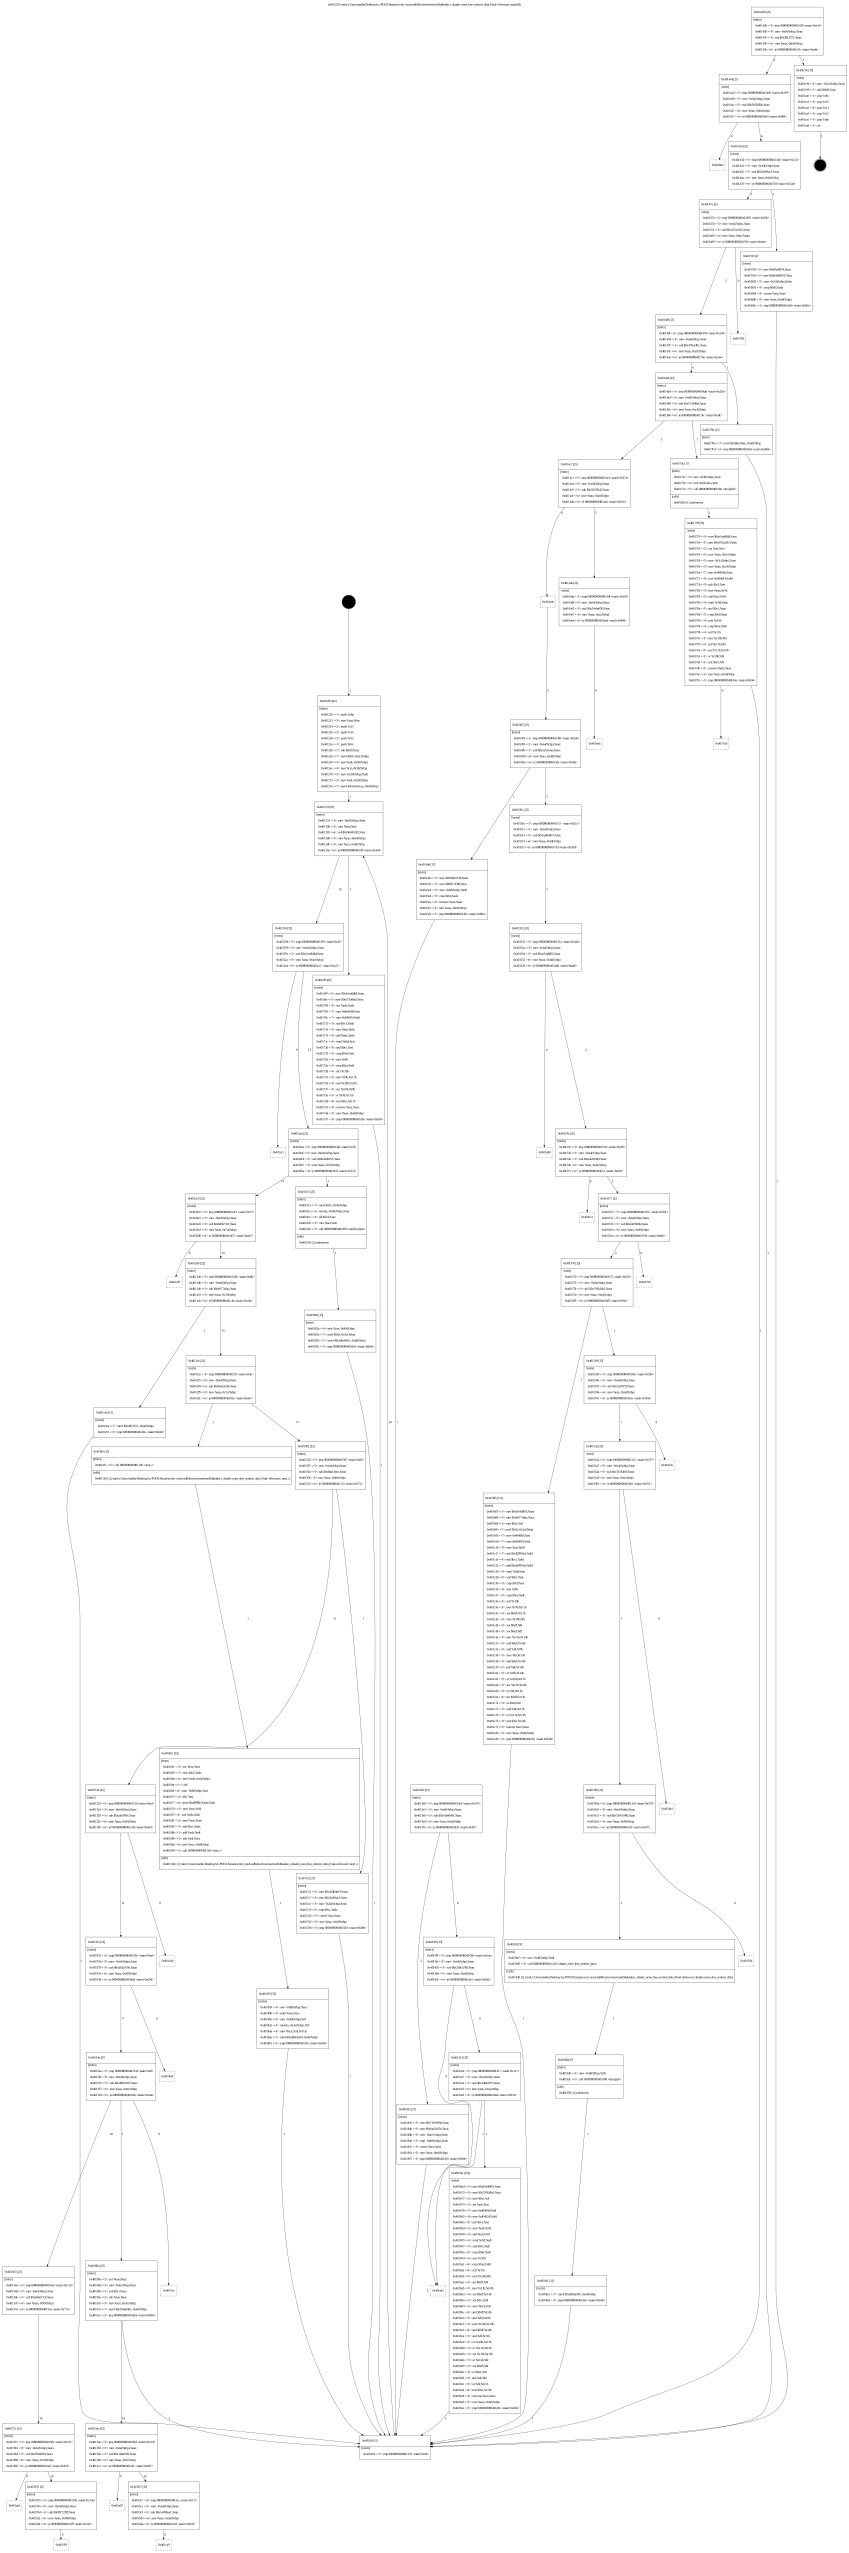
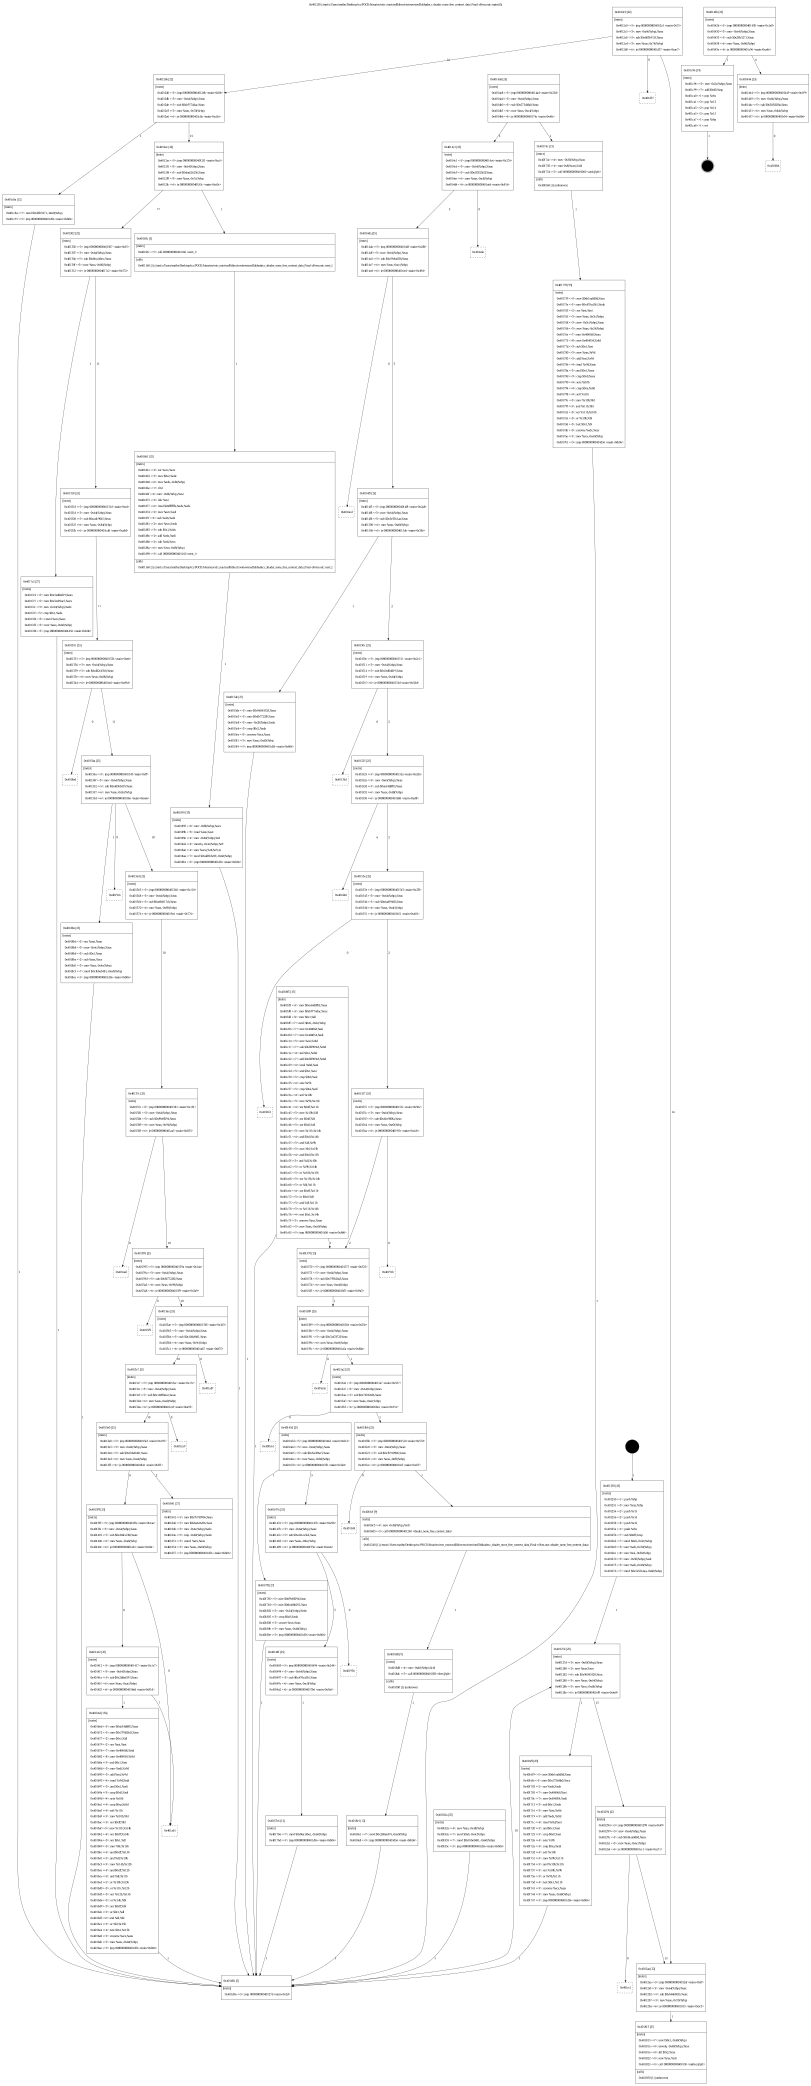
(760, 131) -> none
(691, 367) -> none
(547, 663) -> (393, 381)
(721, 711) -> (360, 730)
(273, 1185) -> (671, 1008)
(336, 1278) -> none
(570, 1399) -> (329, 1242)
none -> (147, 1417)
(167, 1961) -> none
(410, 2299) -> none
(121, 2371) -> (179, 1300)
